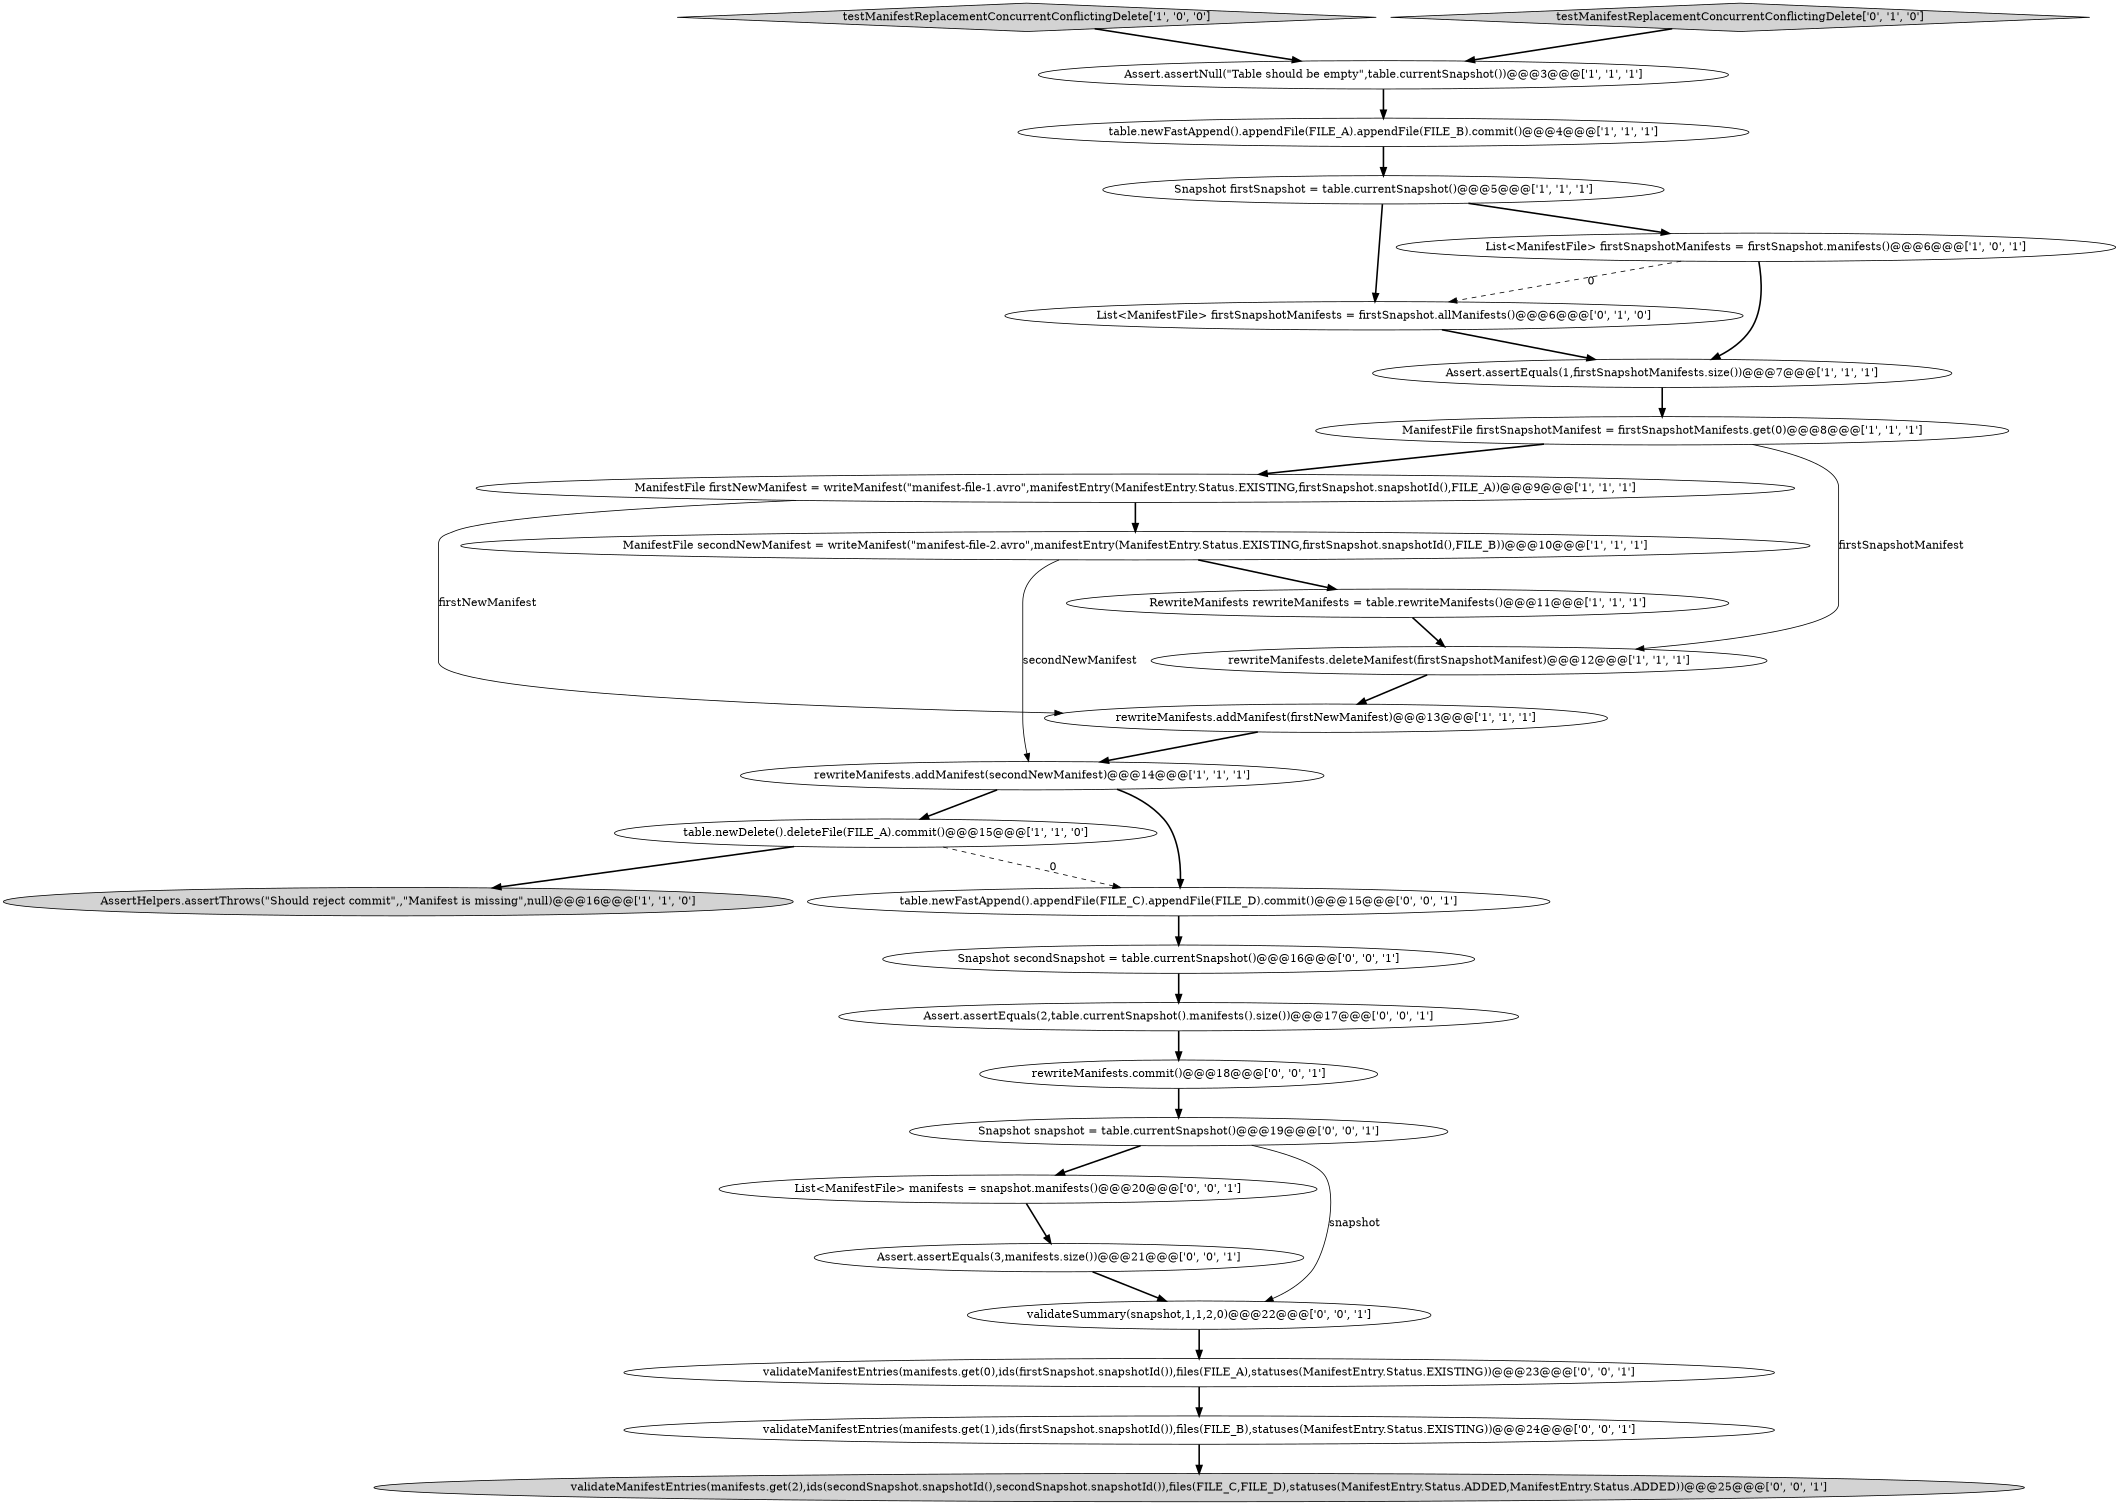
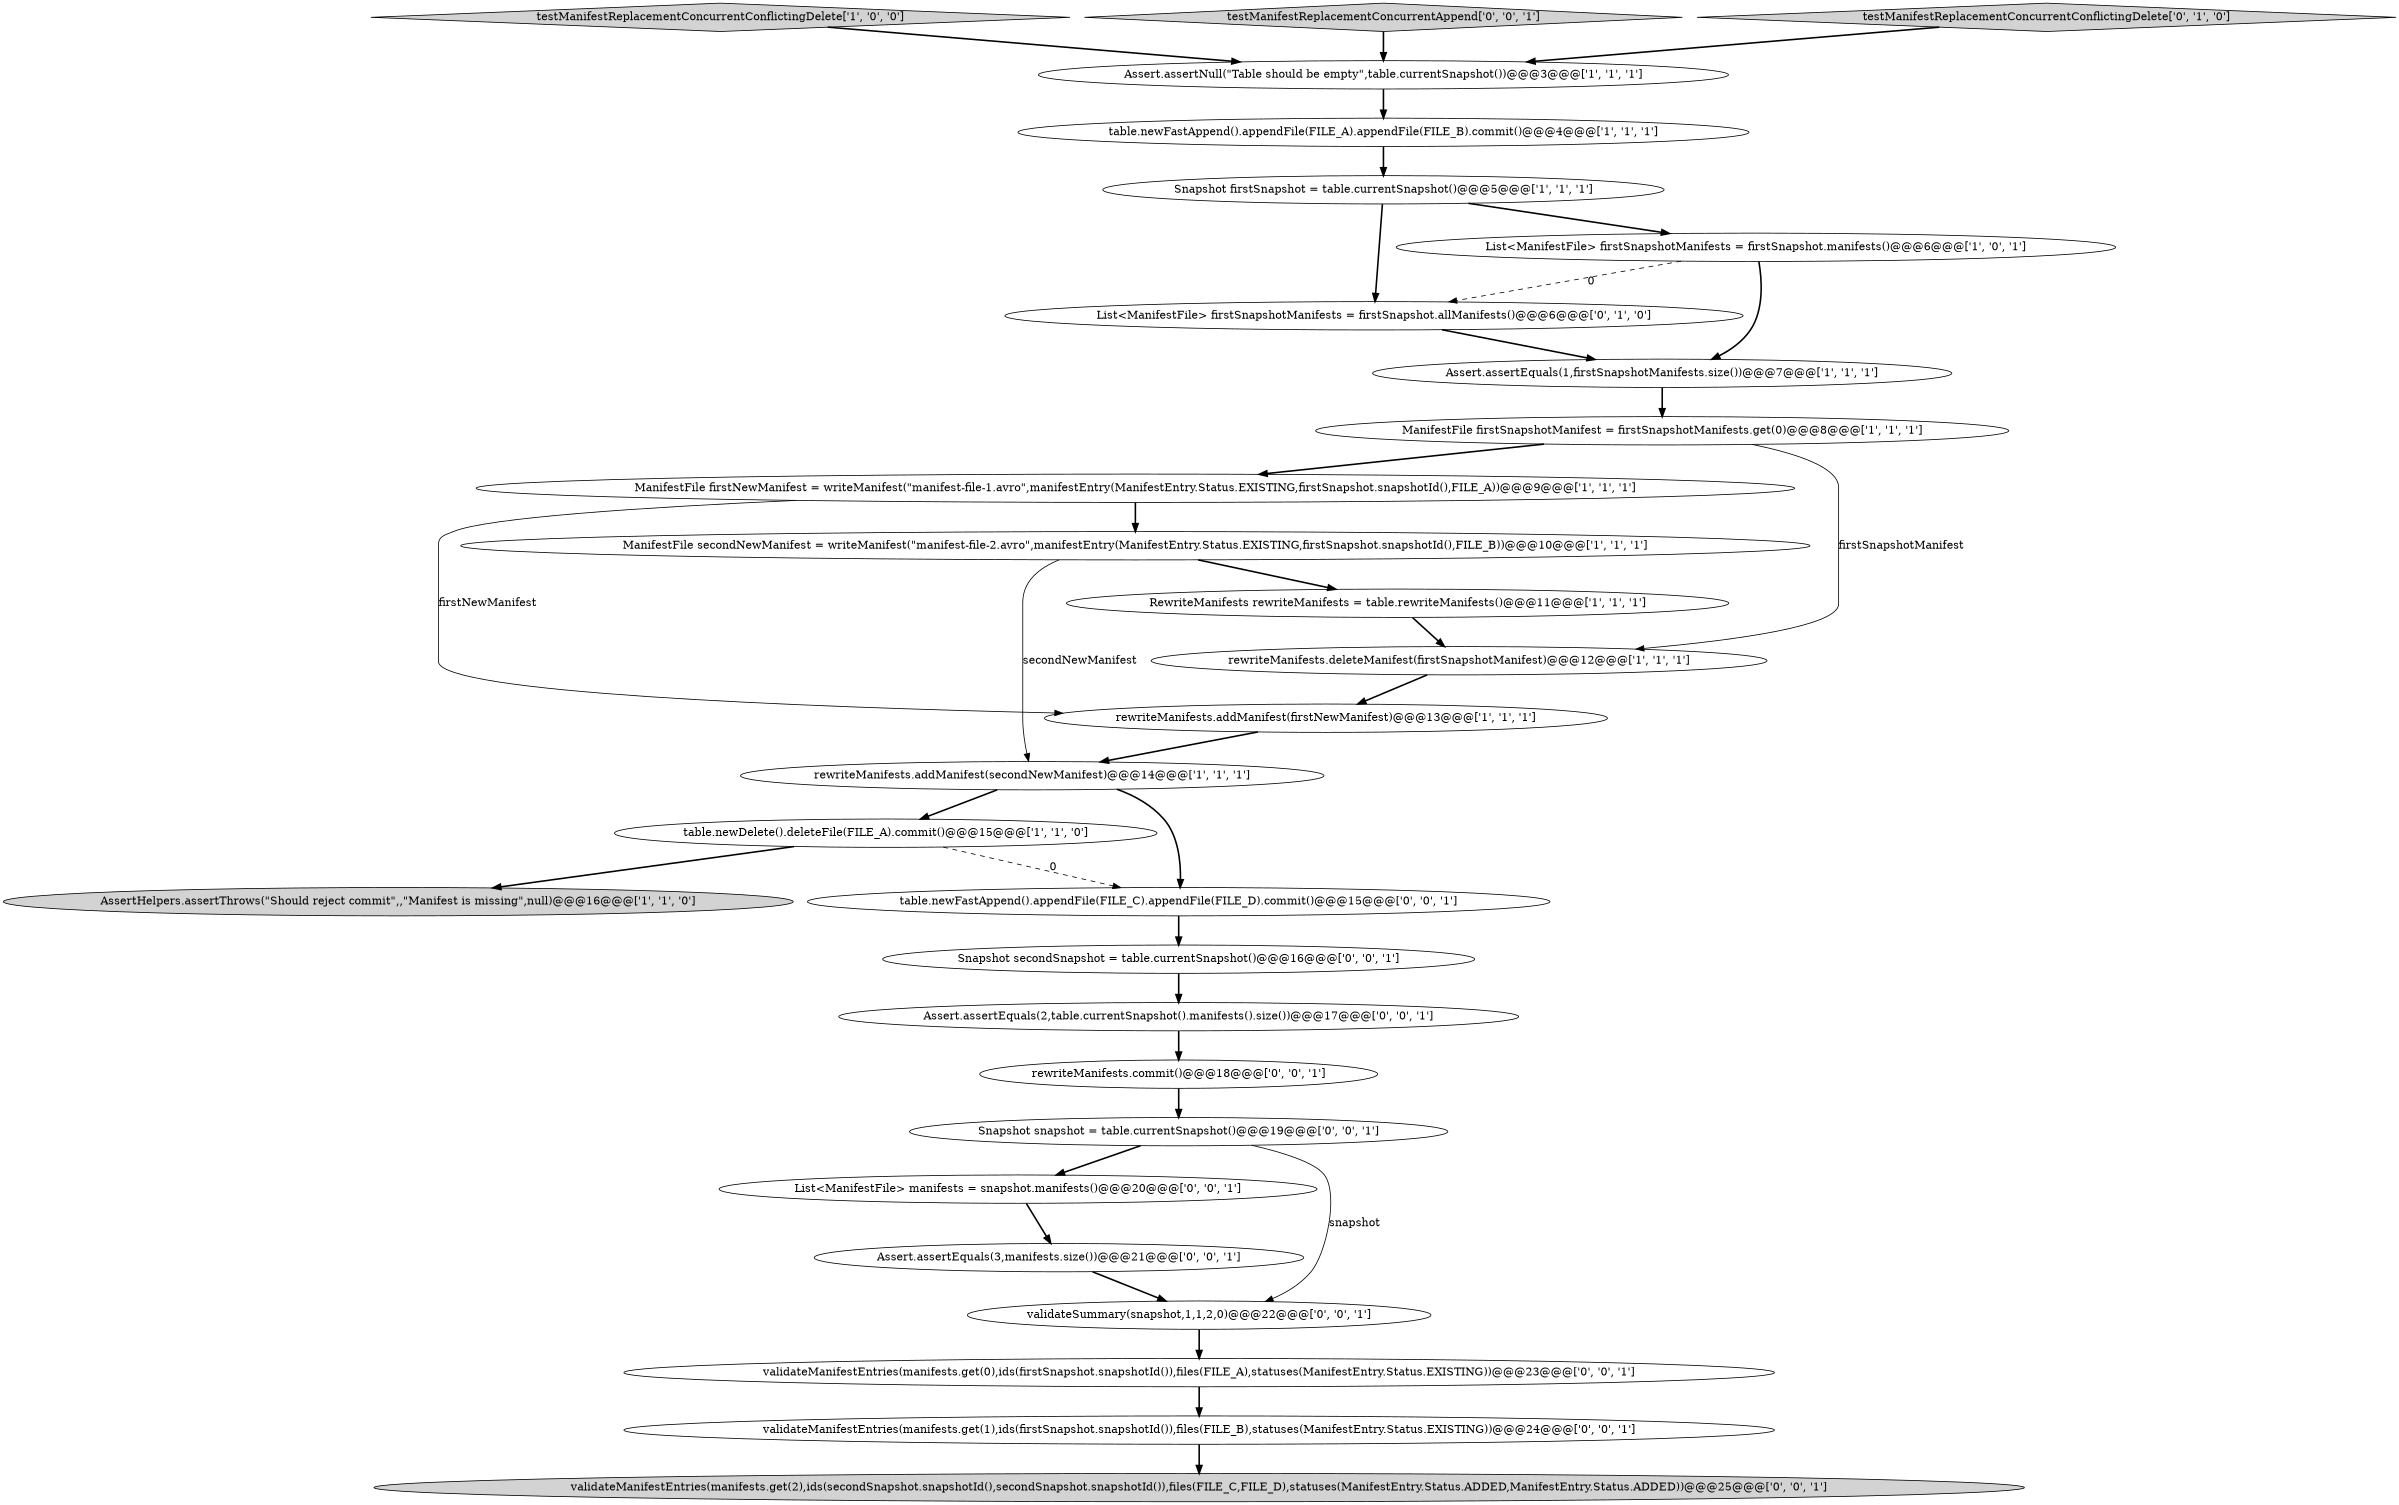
none -> (1383, 17)
